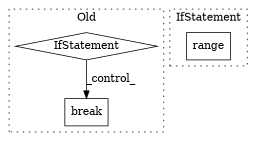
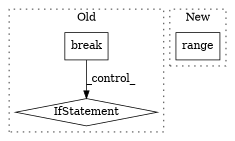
(209, 18) -> (198, 18)
(86, 75) -> (86, 75)
